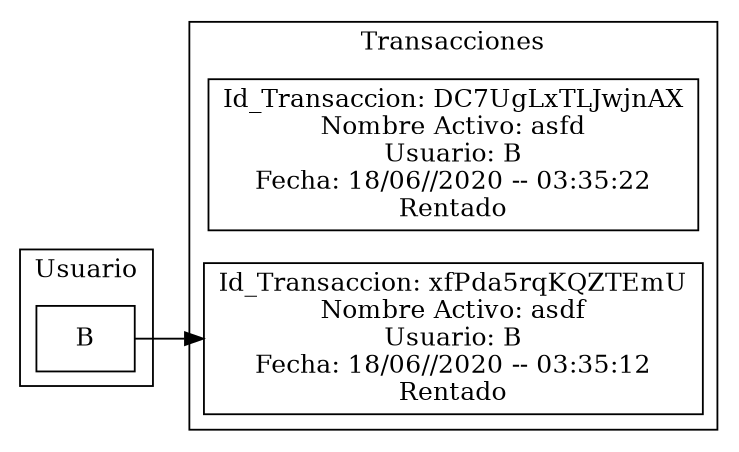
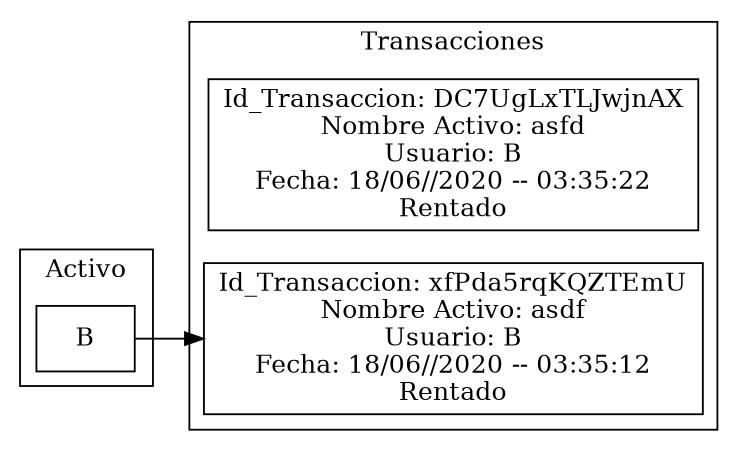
(86, 270) -> (86, 270)
